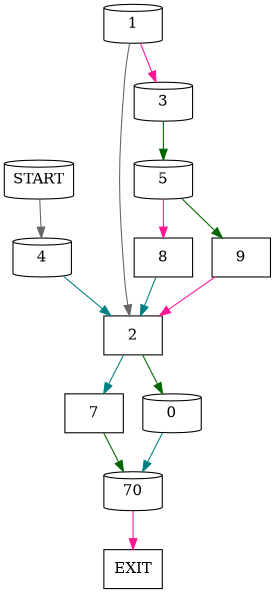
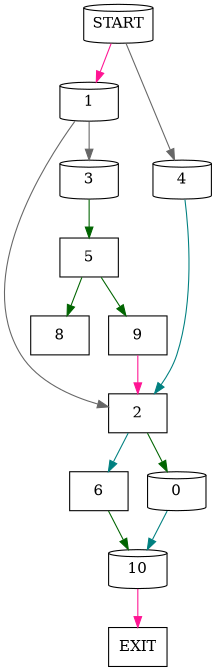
none -> (106, 58)
(146, 58) -> (89, 135)
(163, 180) -> (89, 258)
(163, 213) -> (76, 291)
(150, 291) -> none
(94, 413) -> (99, 491)
(133, 491) -> (138, 569)
